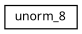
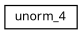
(41, 17) -> (41, 17)
